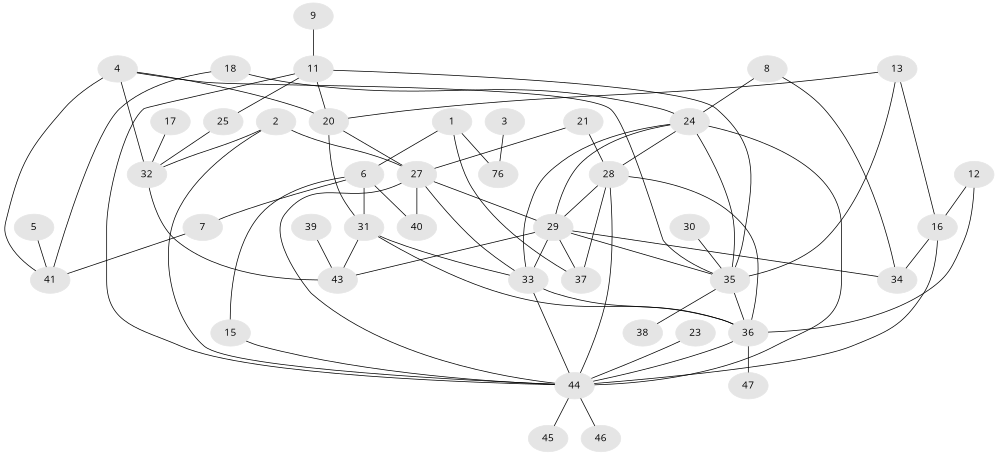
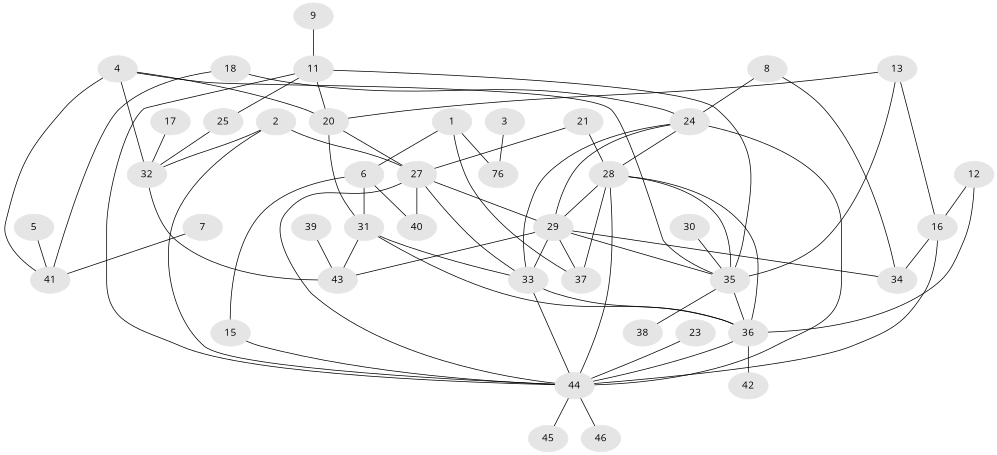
(727, 197) -> (700, 201)
(263, 204) -> none
(748, 386) -> (748, 386)
